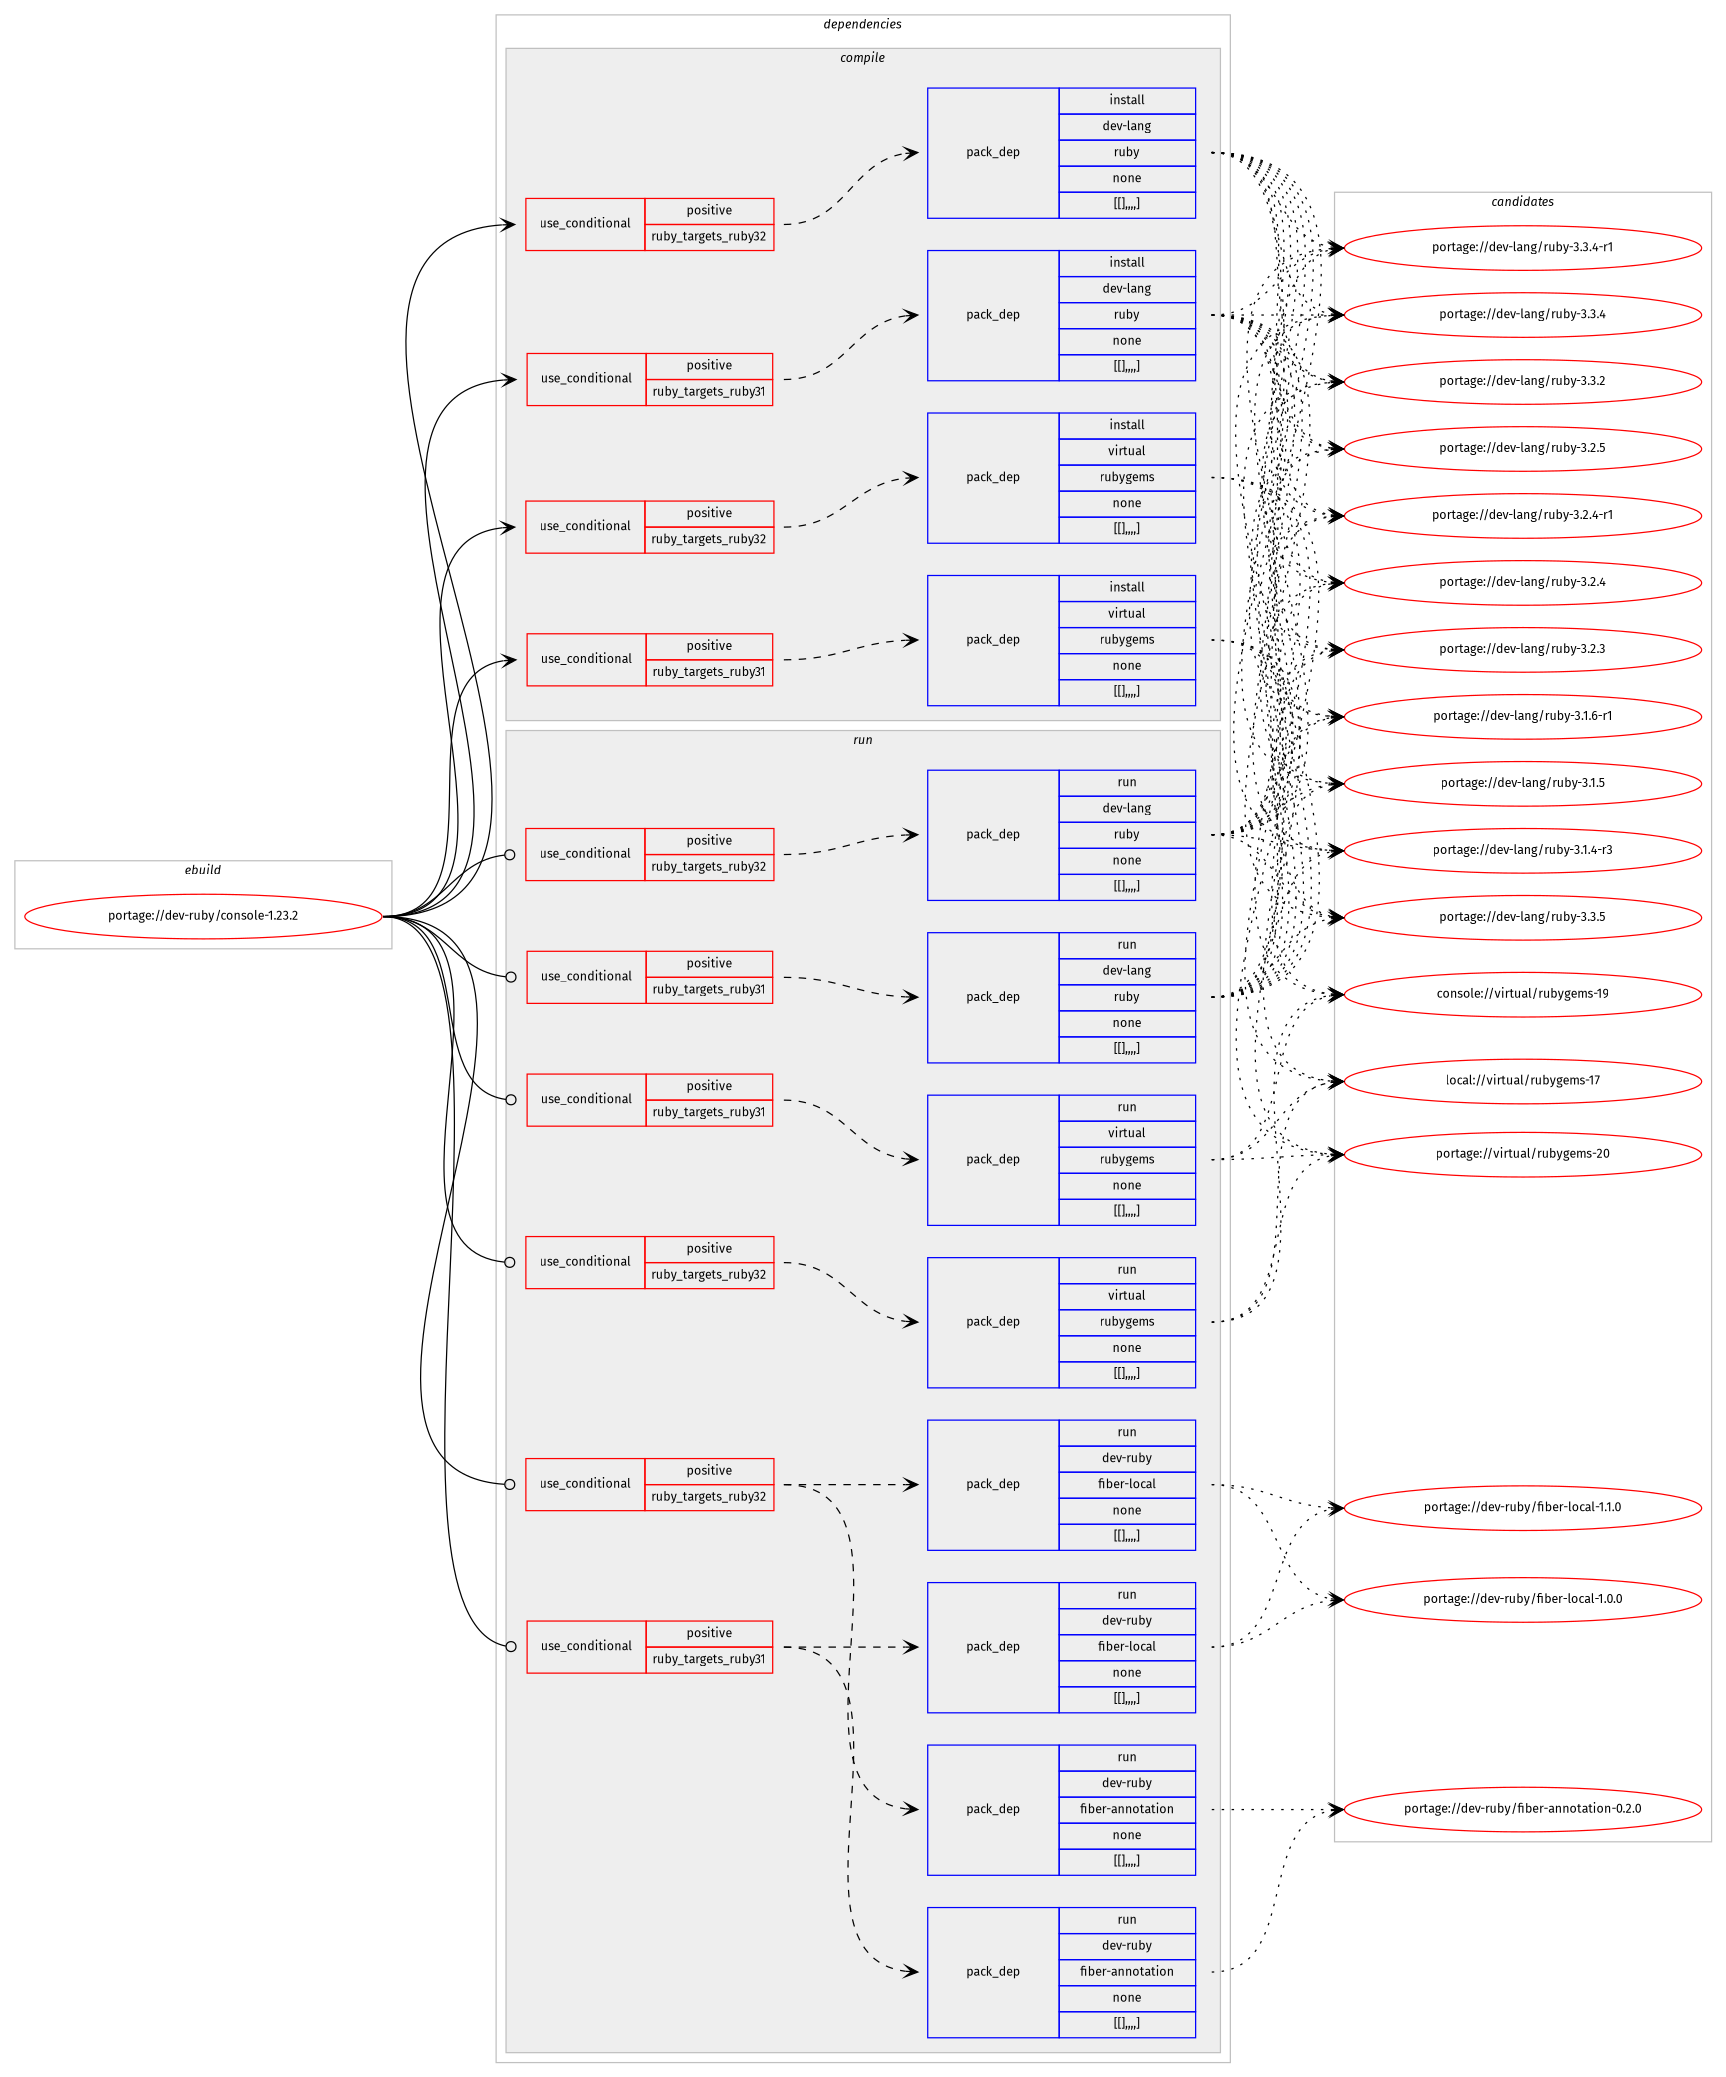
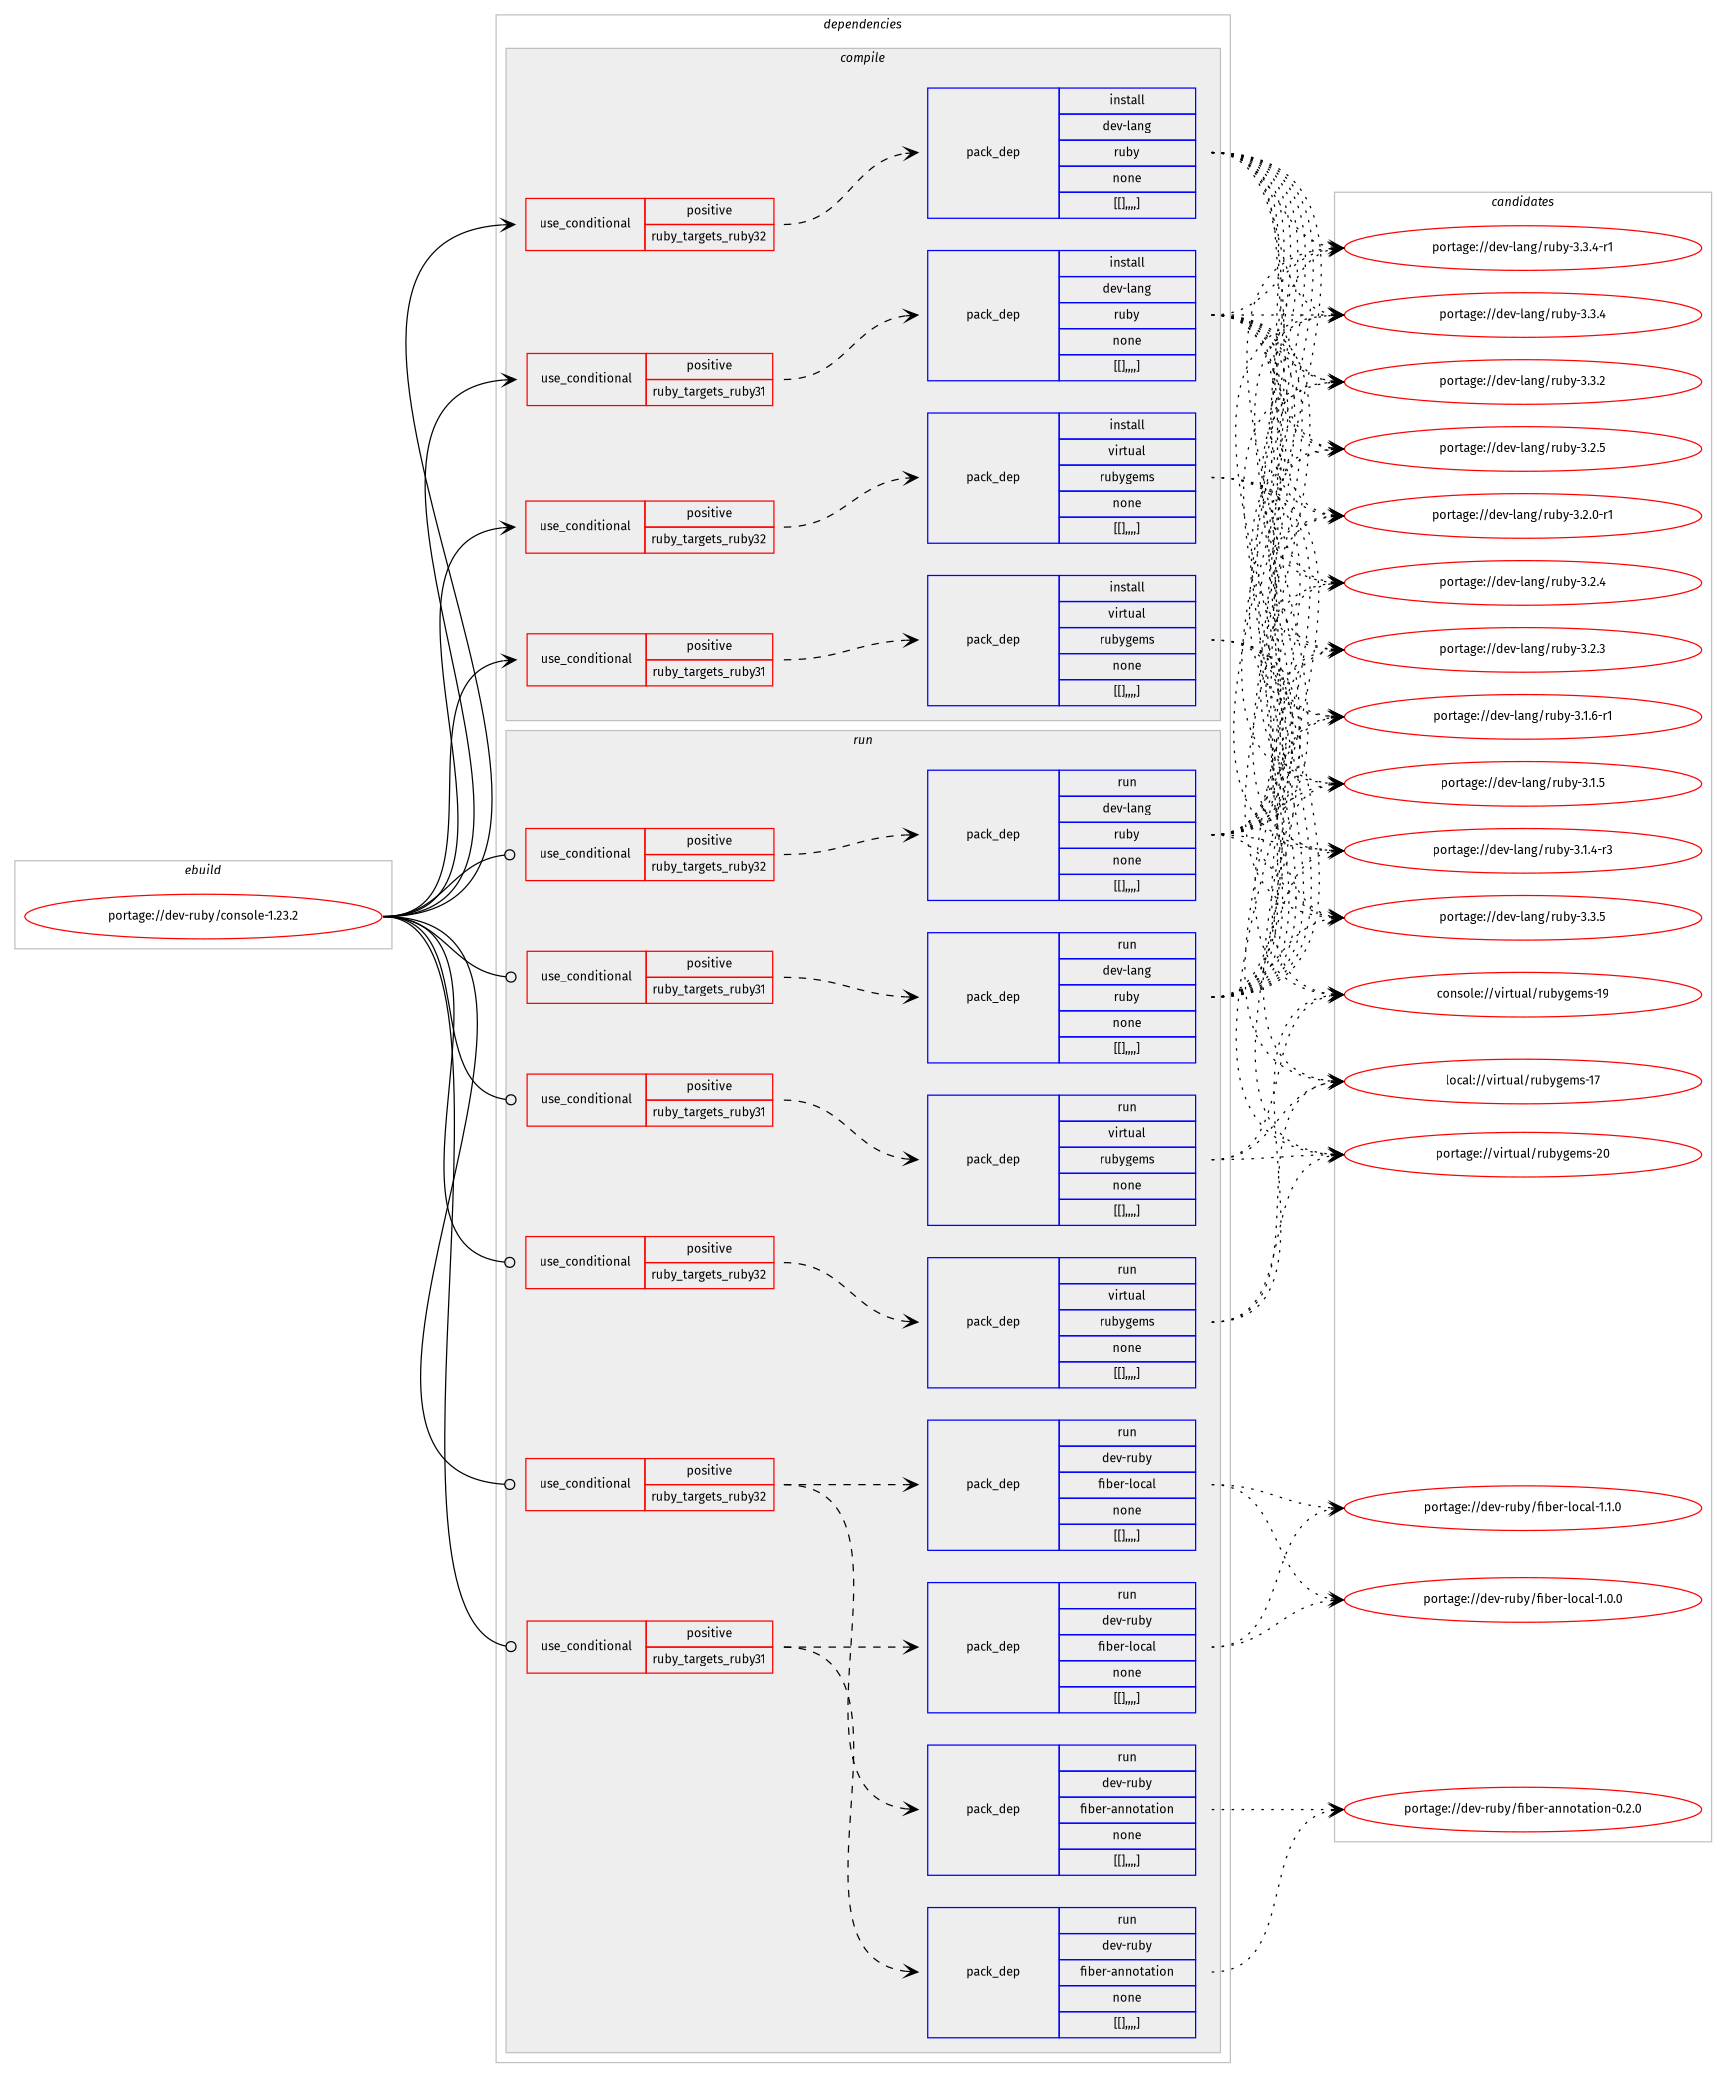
(1523, 516) -> (1523, 516)
